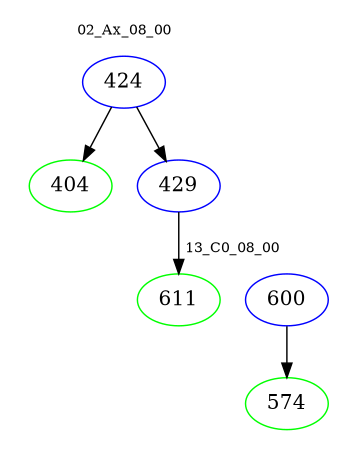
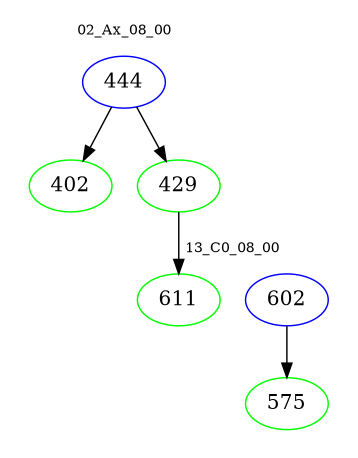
(124, 82) -> (124, 82)
(71, 186) -> (71, 186)
(179, 186) -> (179, 186)
(287, 300) -> (287, 300)
(287, 404) -> (287, 404)
